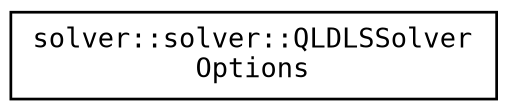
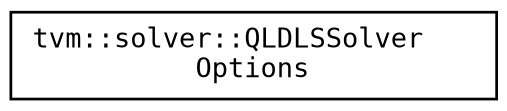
(254, 56) -> (254, 56)
